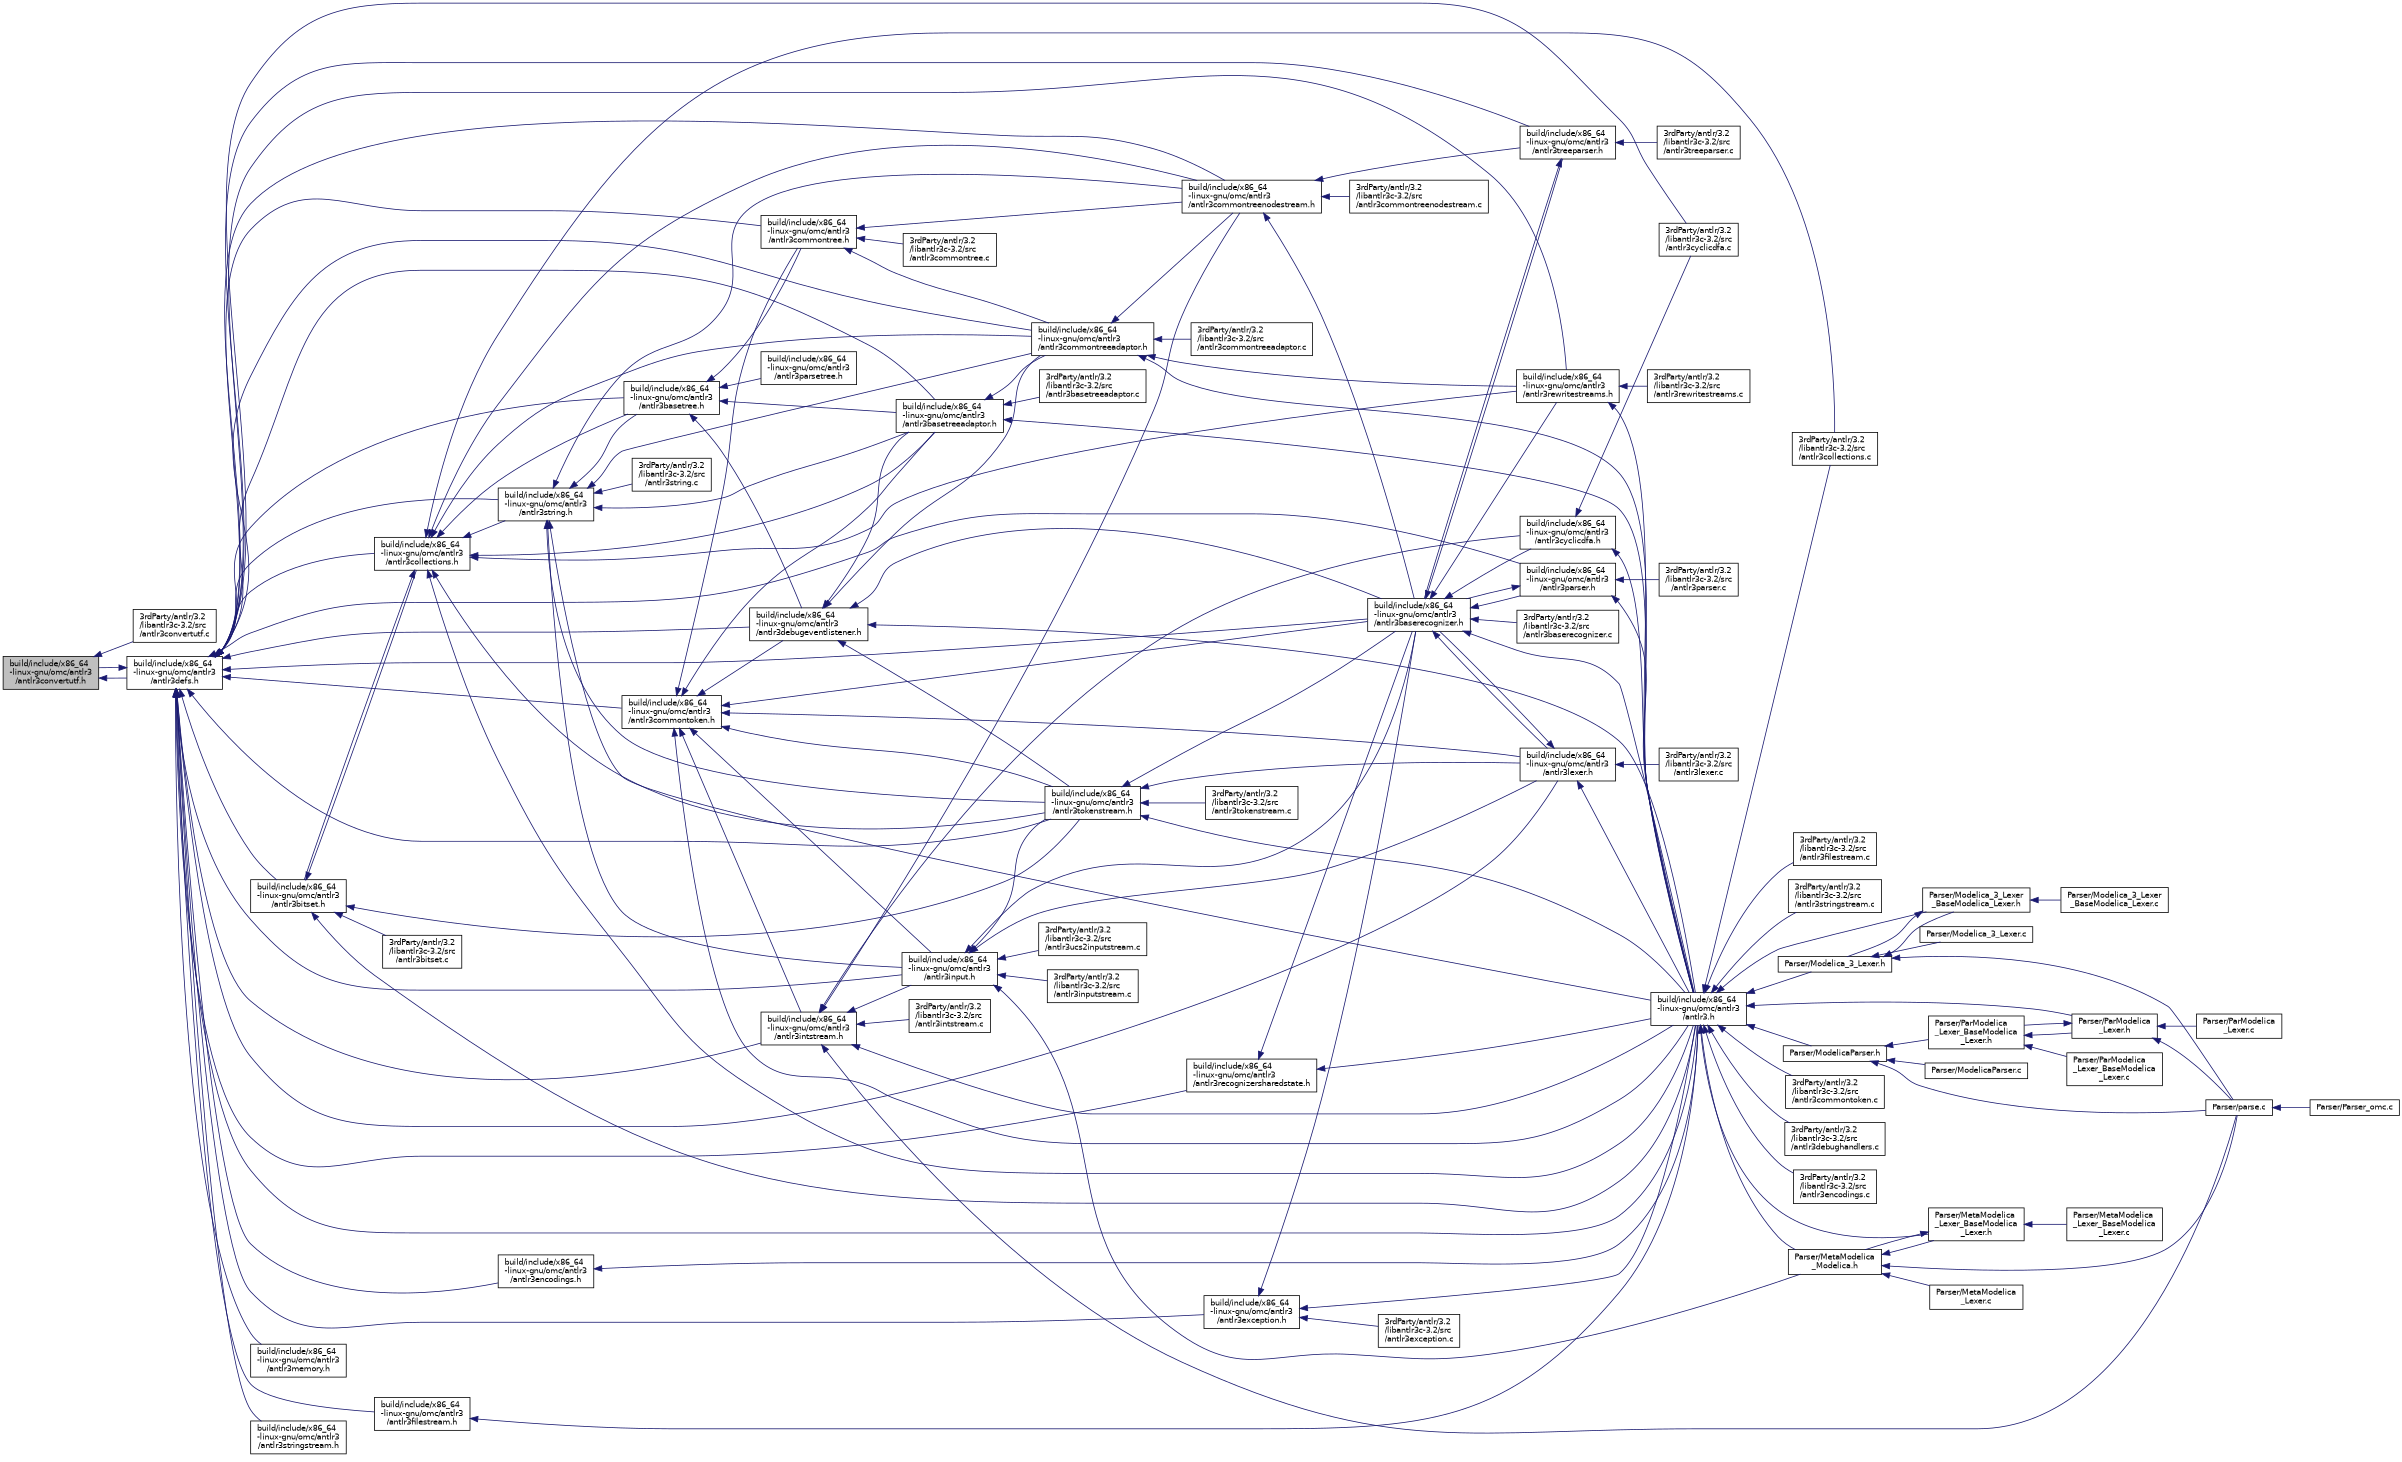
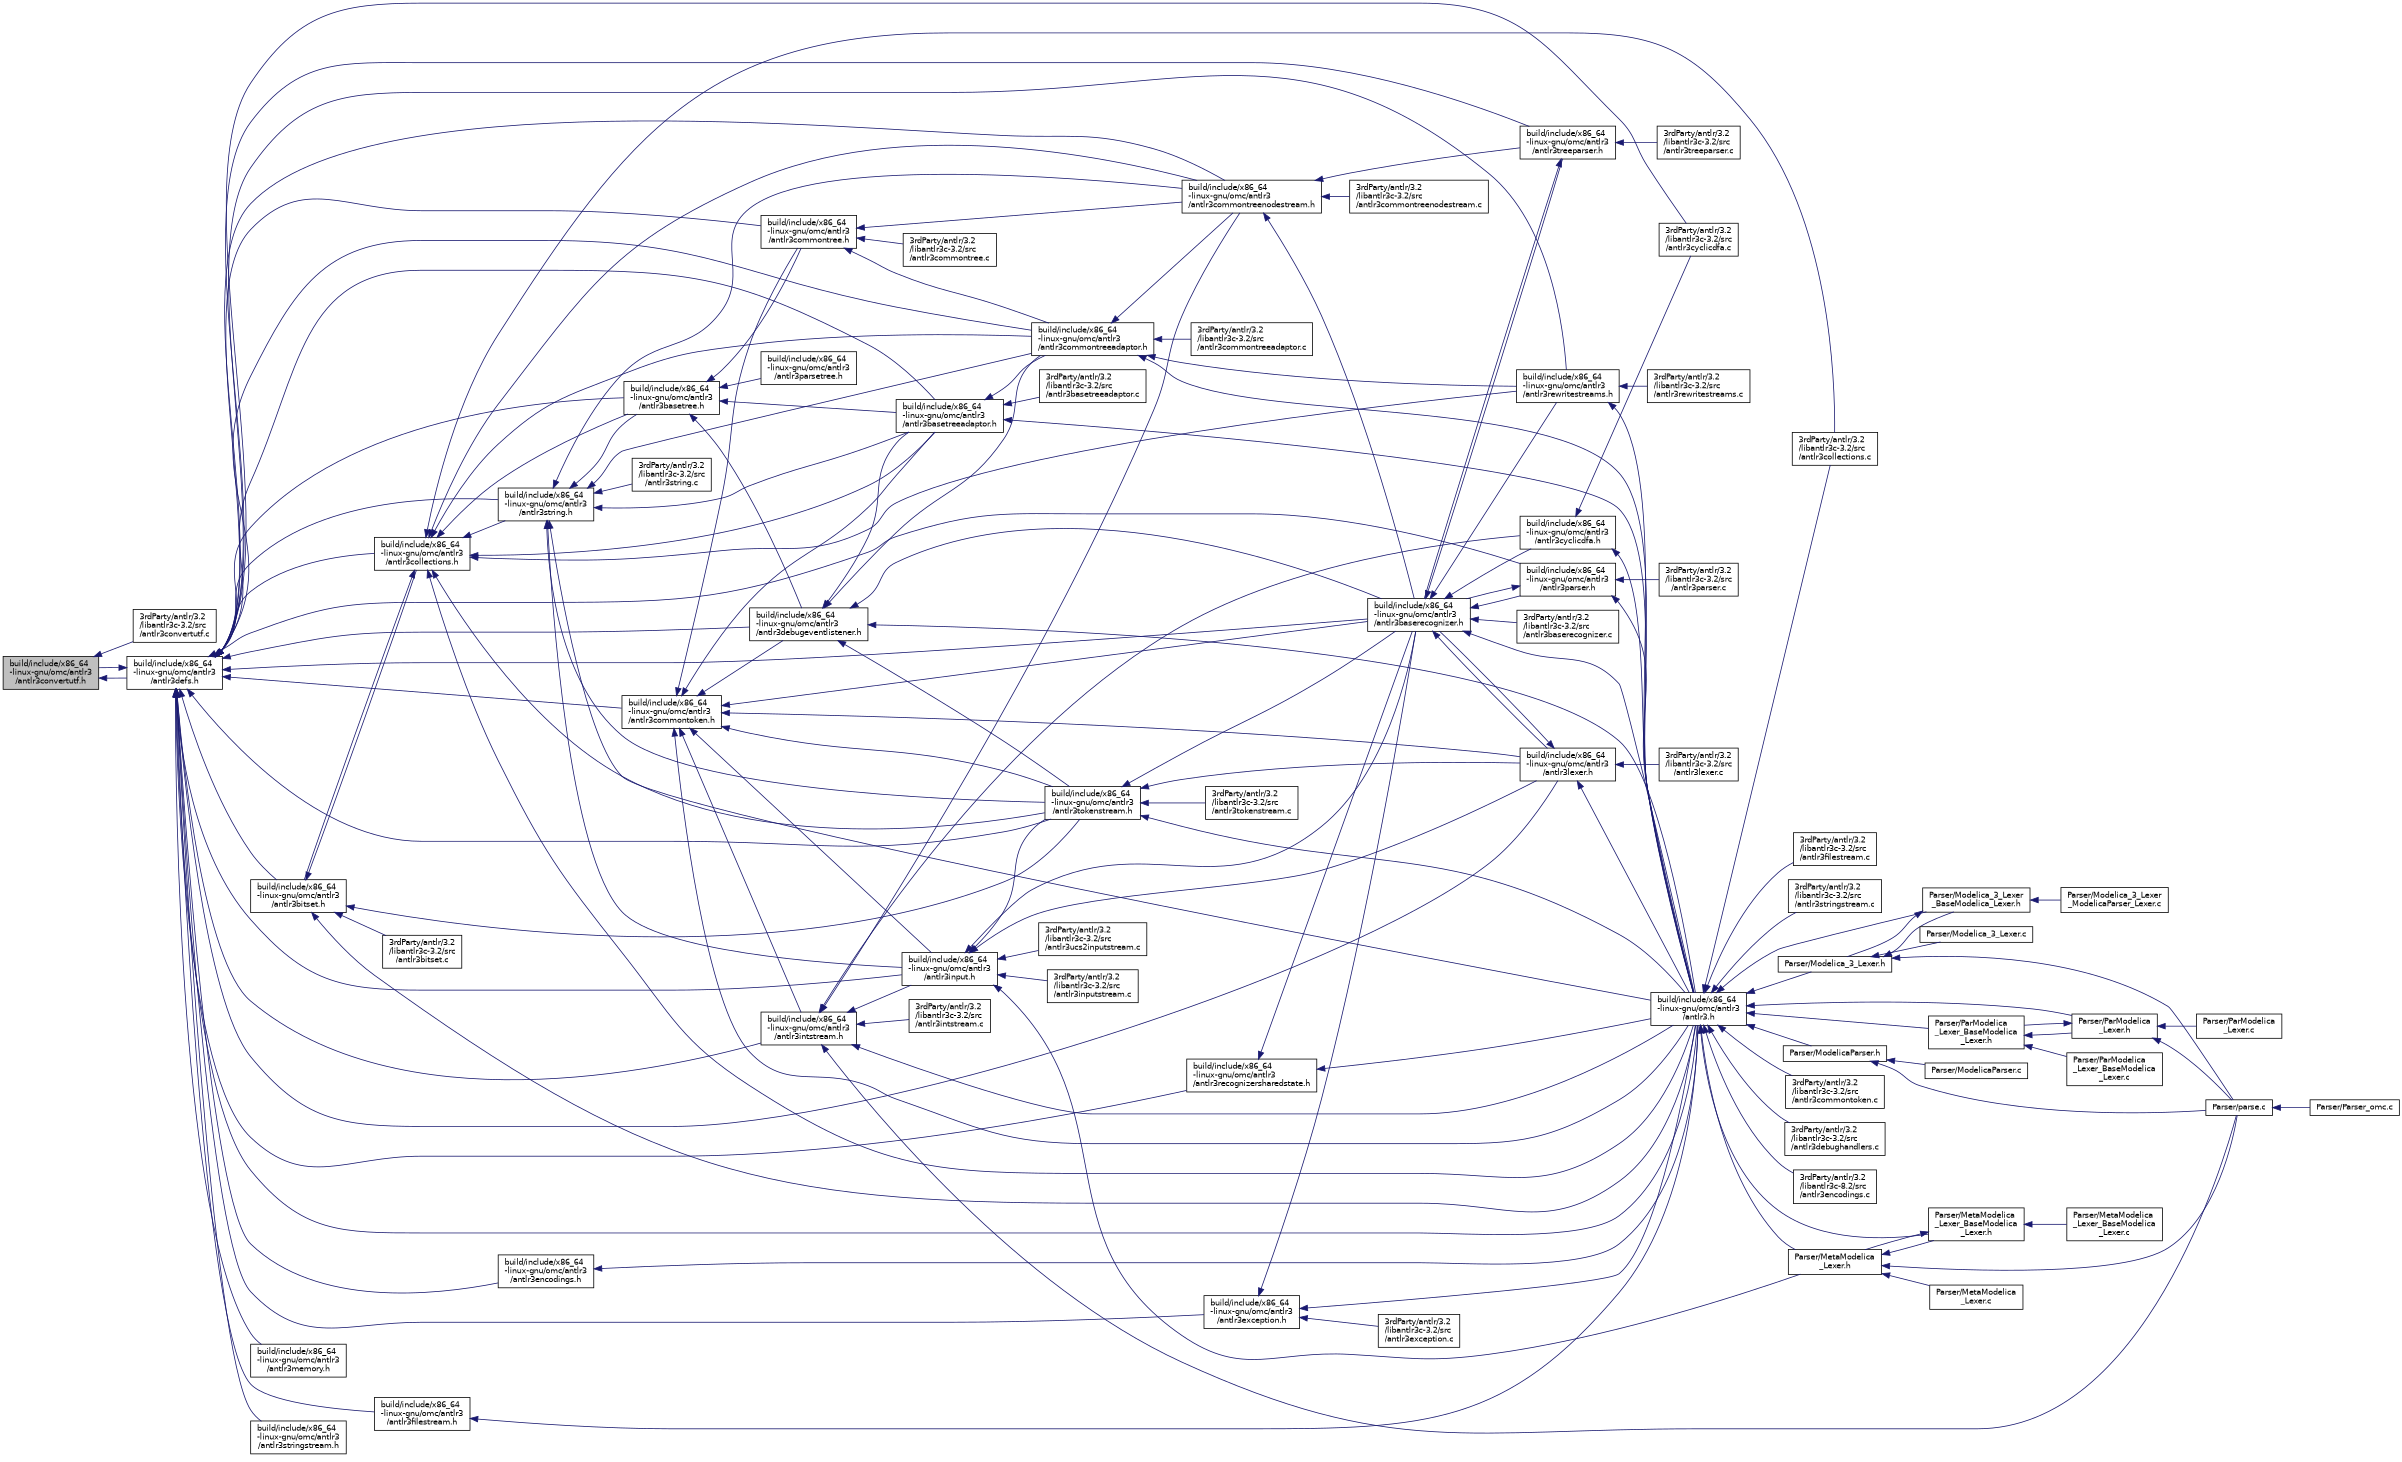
(2115, 900) -> (2115, 900)
(1911, 1042) -> (1841, 1021)
(1835, 1187) -> (1835, 1187)
(1835, 1262) -> (1835, 1262)
